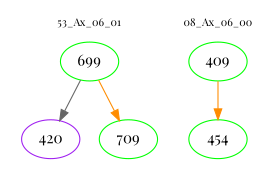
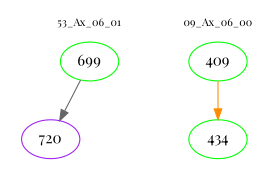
(218, 23) -> (218, 23)
(51, 139) -> (51, 139)
(128, 139) -> none
(218, 139) -> (218, 139)
